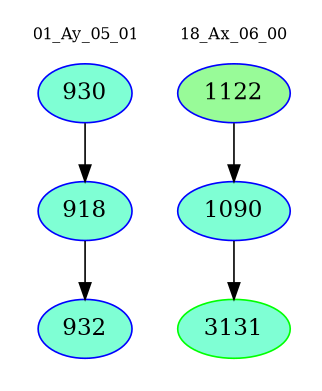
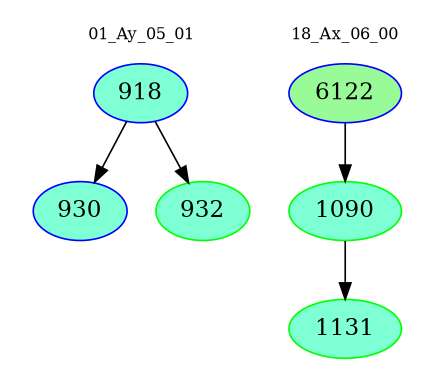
(234, 93) -> (345, 93)
(85, 144) -> (114, 144)
(234, 211) -> (345, 211)
(85, 329) -> (203, 211)
(234, 329) -> (345, 329)
